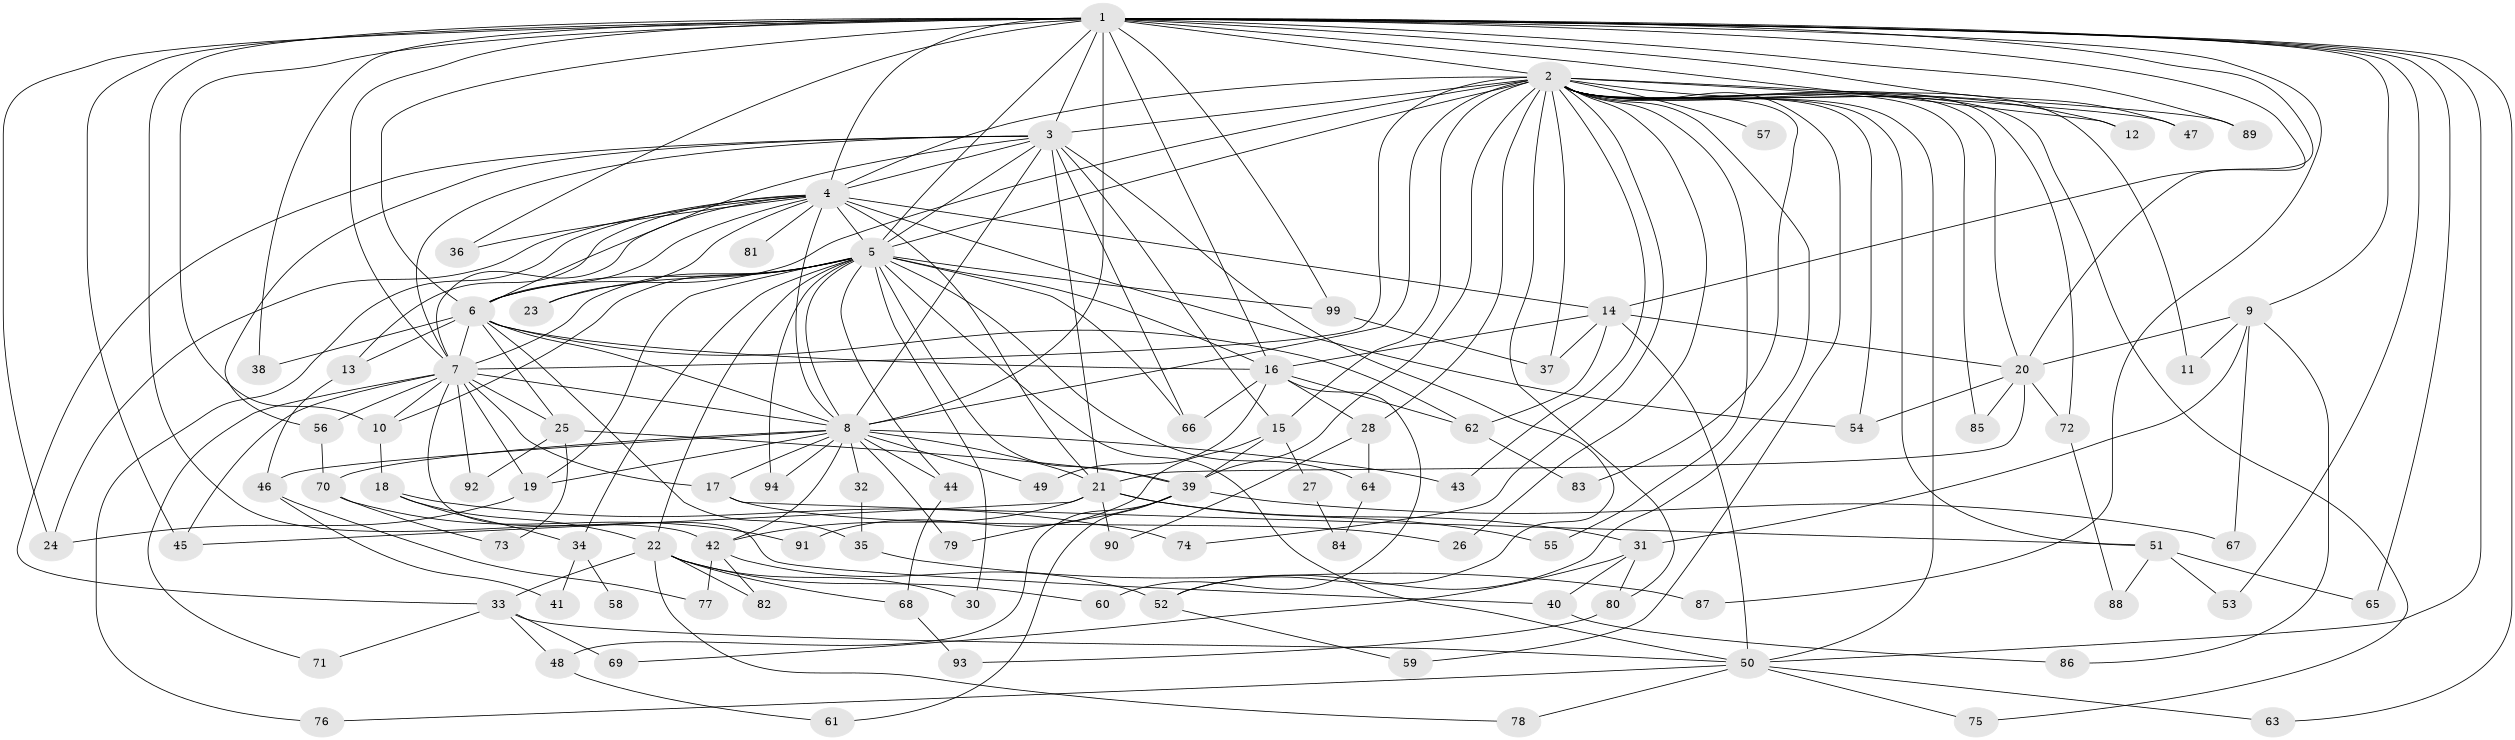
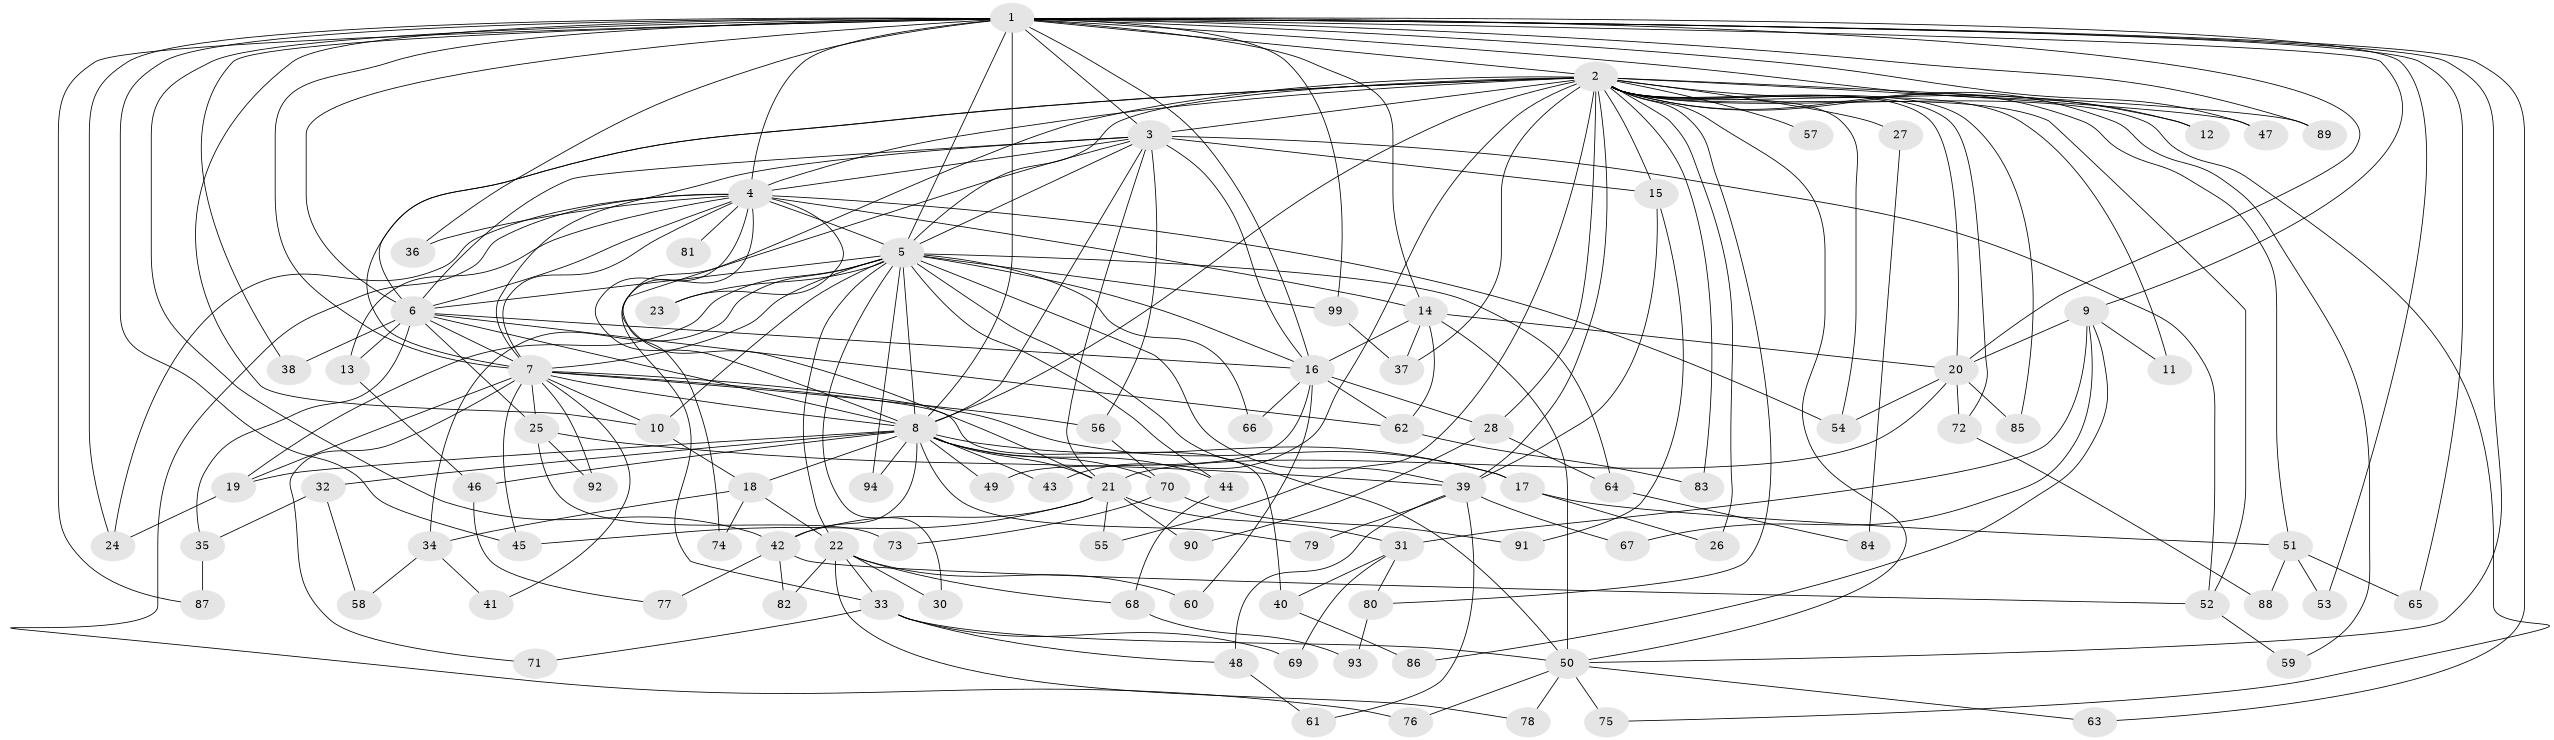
(1117, 275) -> (1241, 231)
none -> (846, 454)
(1295, 458) -> (1751, 99)
none -> (341, 546)
(405, 563) -> (626, 500)
